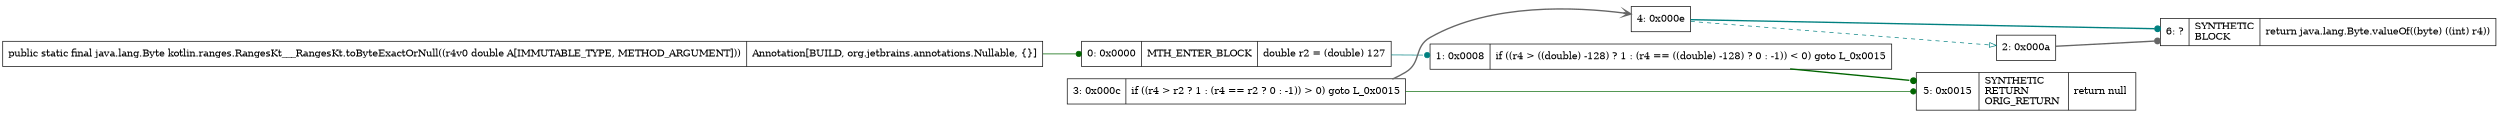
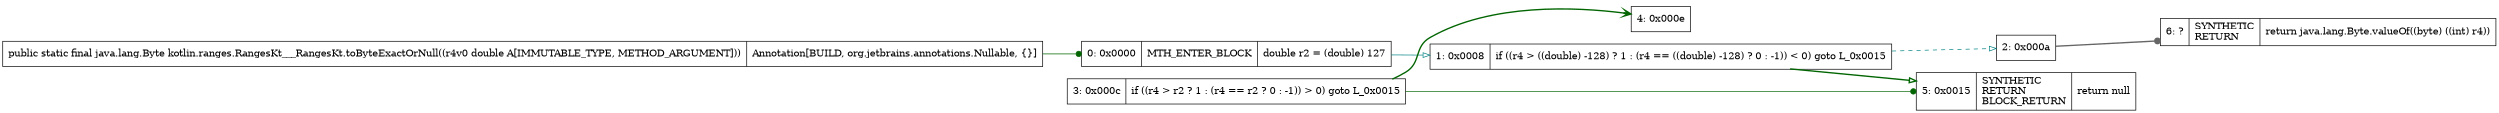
(1496, 15) -> (1496, 15)
(1923, 24) -> none
(1840, 33) -> (1941, 50)
(2212, 37) -> (2217, 37)
(1407, 55) -> (1407, 55)
(1850, 75) -> (1850, 75)
(2022, 101) -> (2024, 101)
